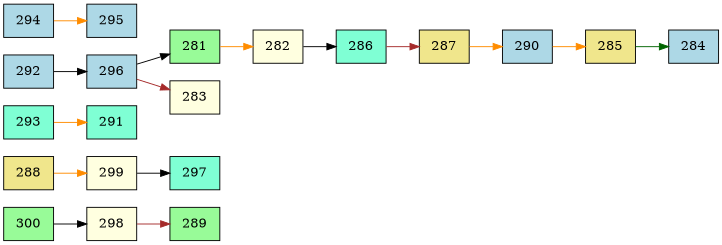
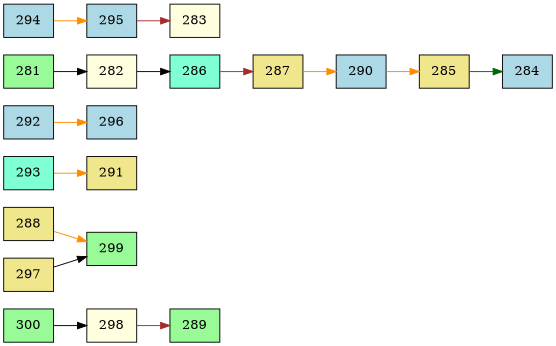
(232, 47) -> (66, 72)
(149, 60) -> none
(66, 72) -> (66, 122)
(149, 83) -> (149, 21)
(112, 122) -> (112, 173)
(112, 173) -> (112, 249)
(149, 173) -> (66, 263)
(195, 173) -> (29, 275)
